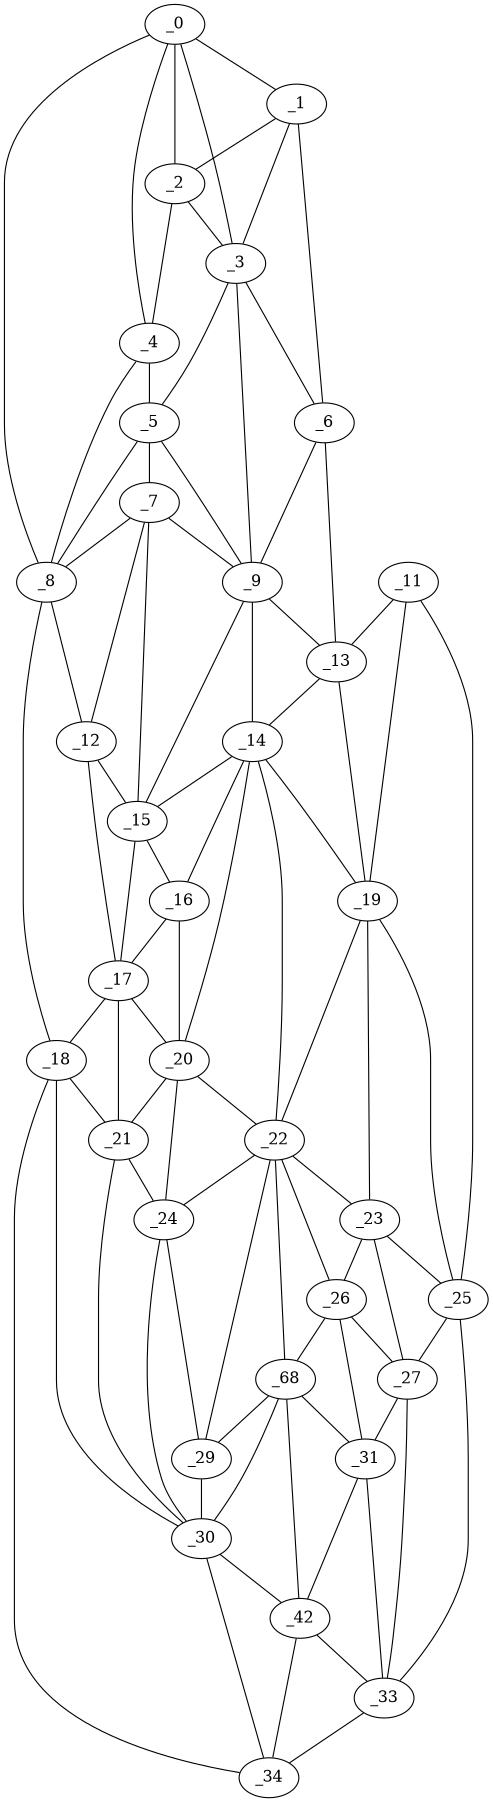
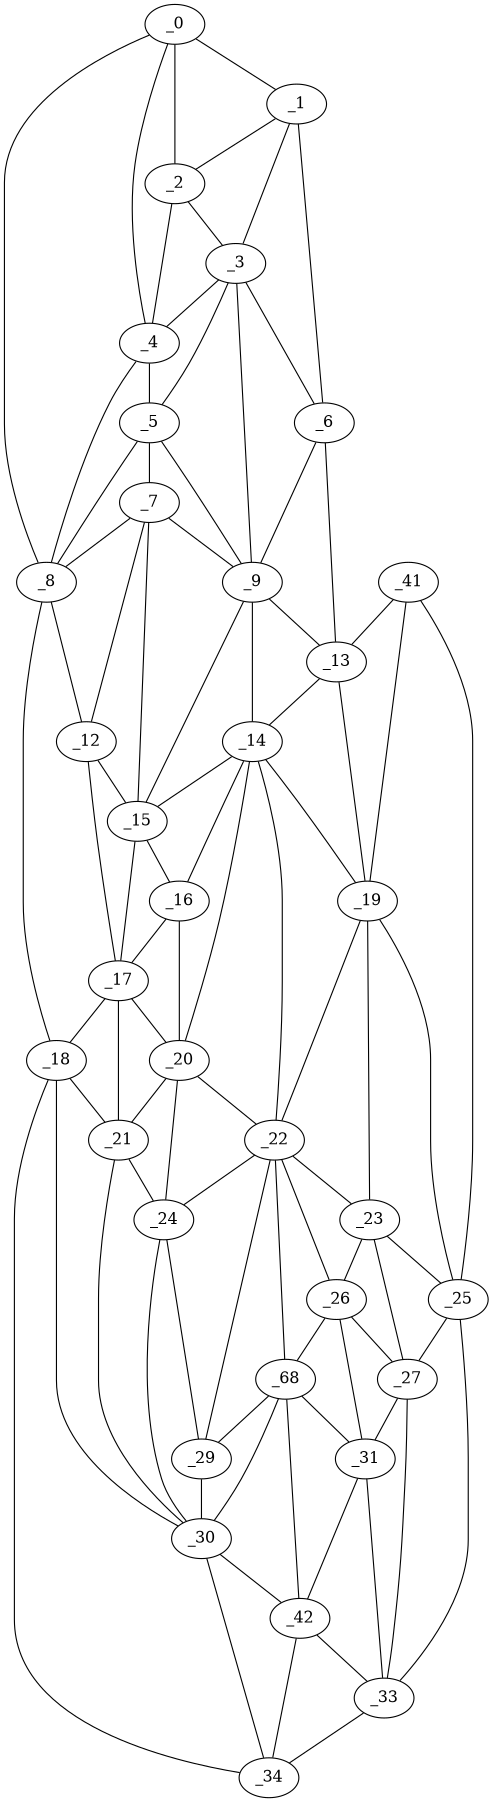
(209, 143) -> (193, 303)
(408, 582) -> (408, 582)
